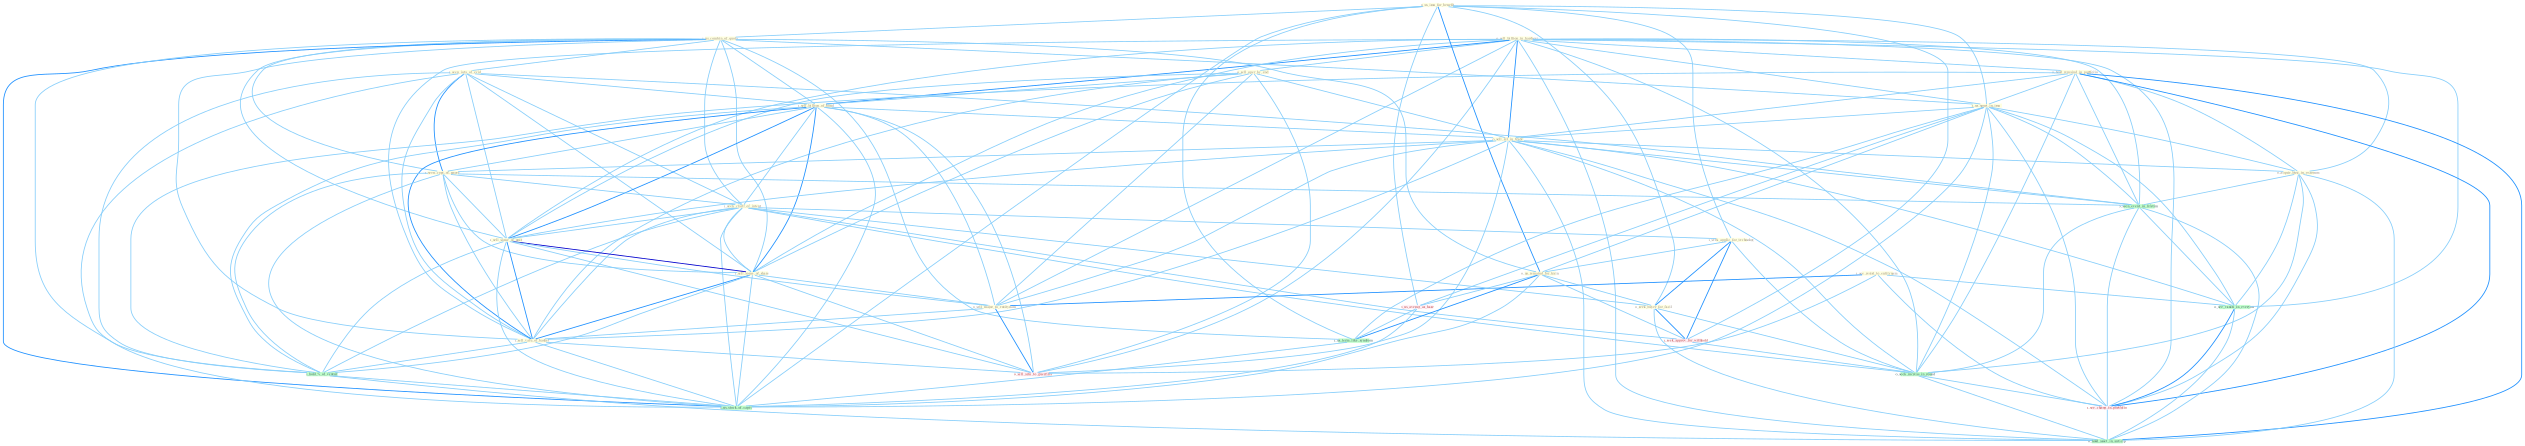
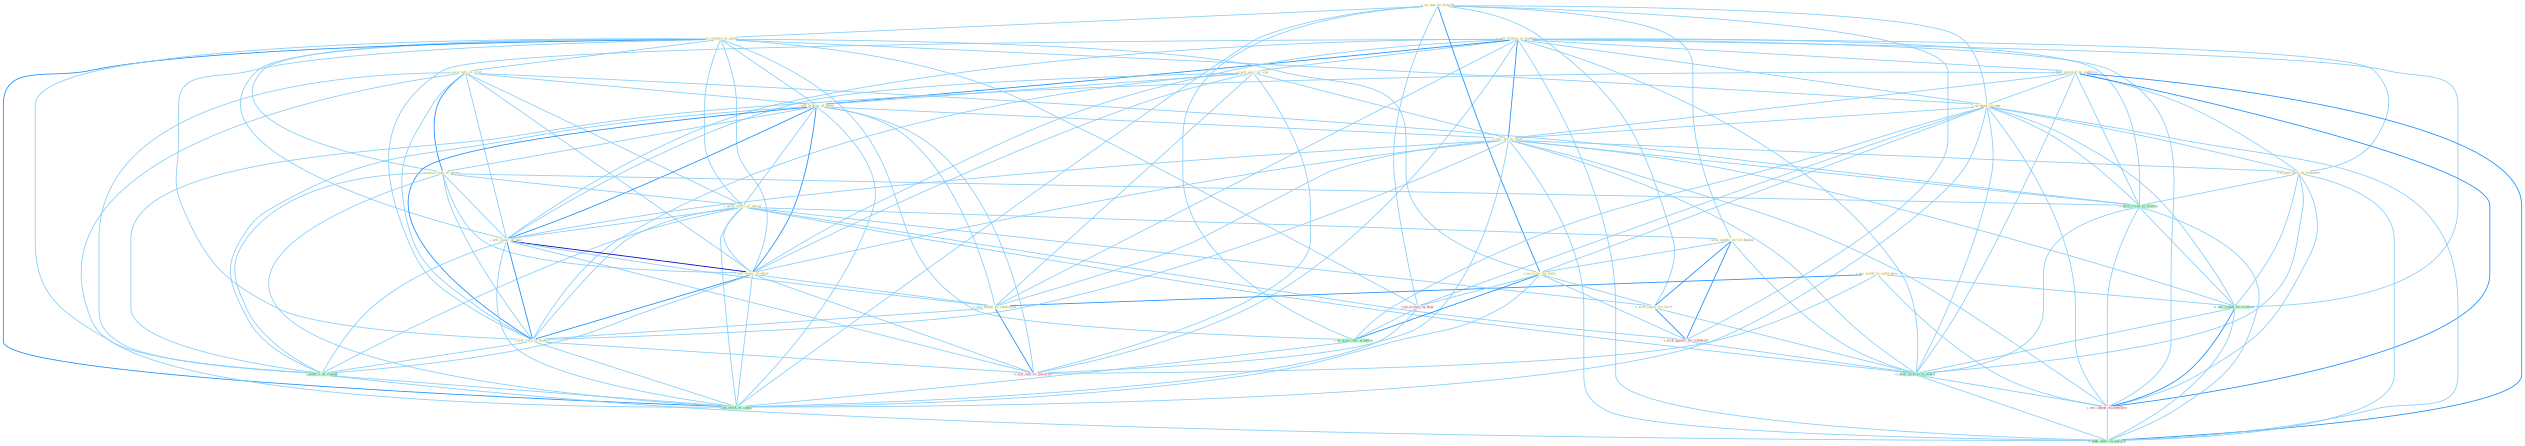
none -> (1089, 133)
(1027, 154) -> (1126, 196)
(1540, 273) -> (1540, 273)
none -> (2083, 339)
(1857, 408) -> (2434, 222)
